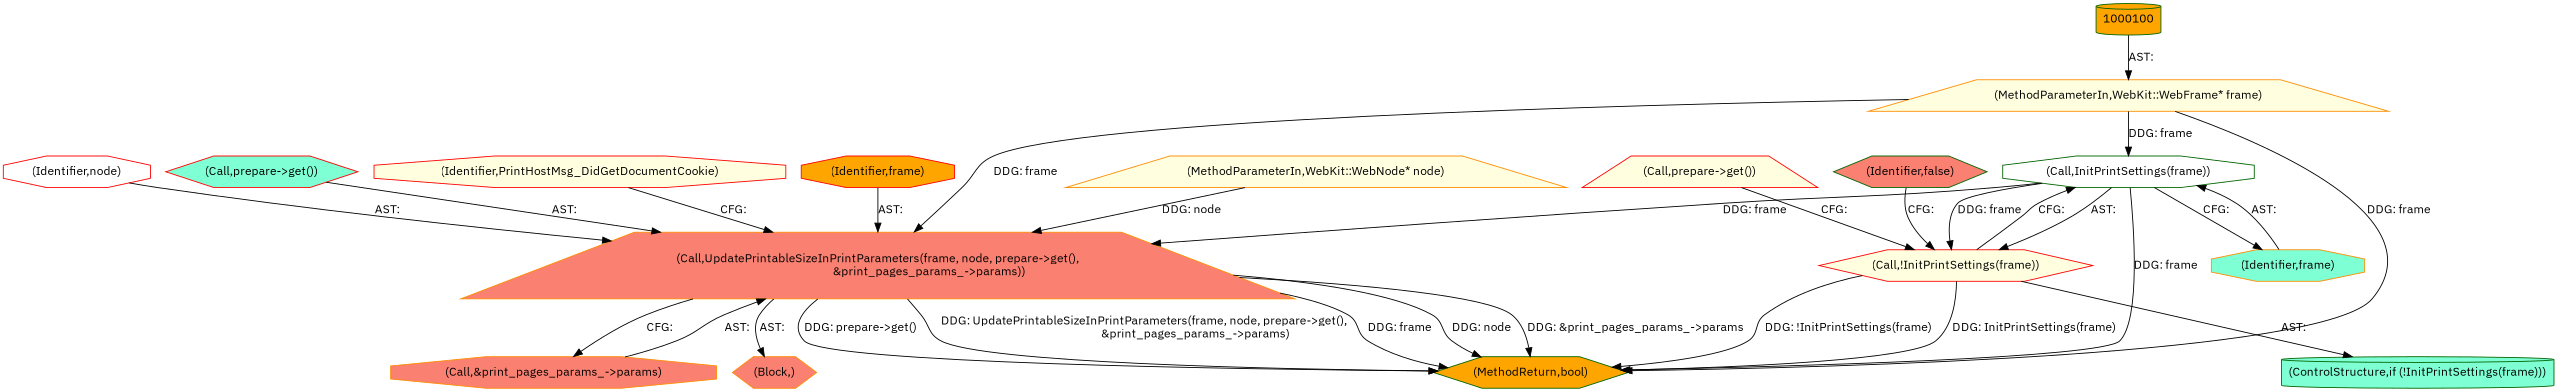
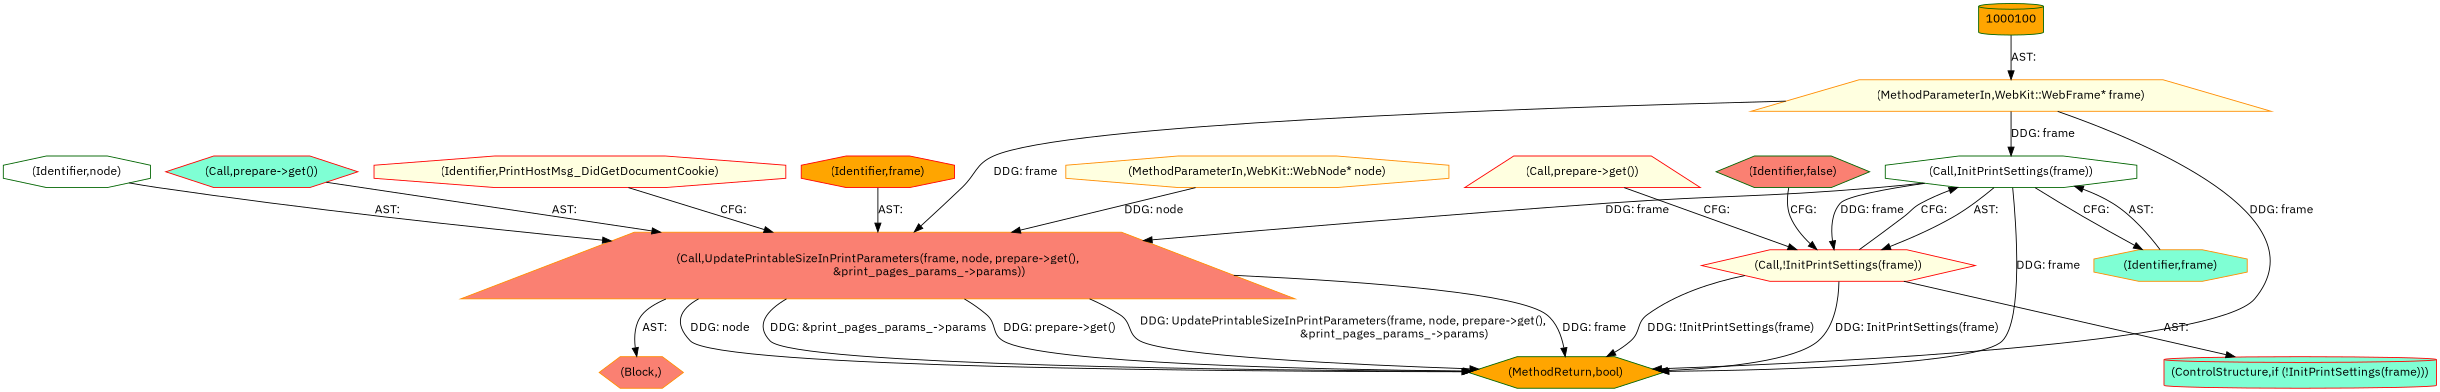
(77, 172) -> (77, 172)
(1316, 172) -> (1257, 172)
(554, 372) -> none
(2418, 372) -> (2300, 372)
